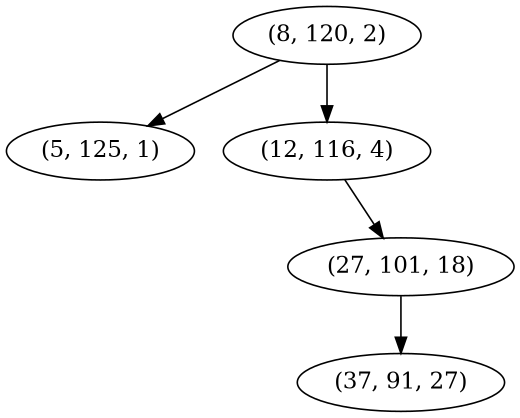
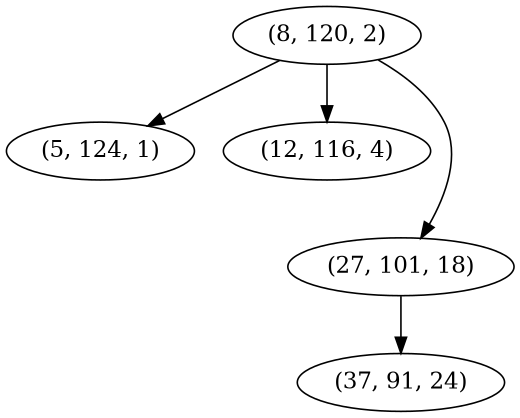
(100, 151) -> (100, 151)
(360, 202) -> (447, 129)
(401, 382) -> (401, 382)
